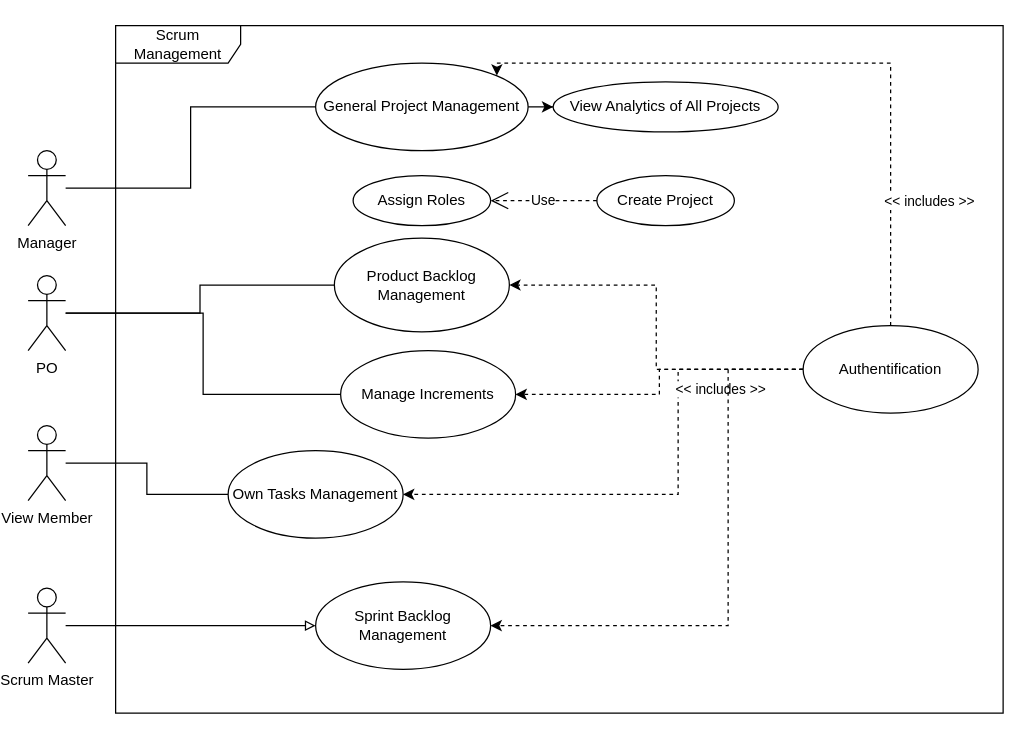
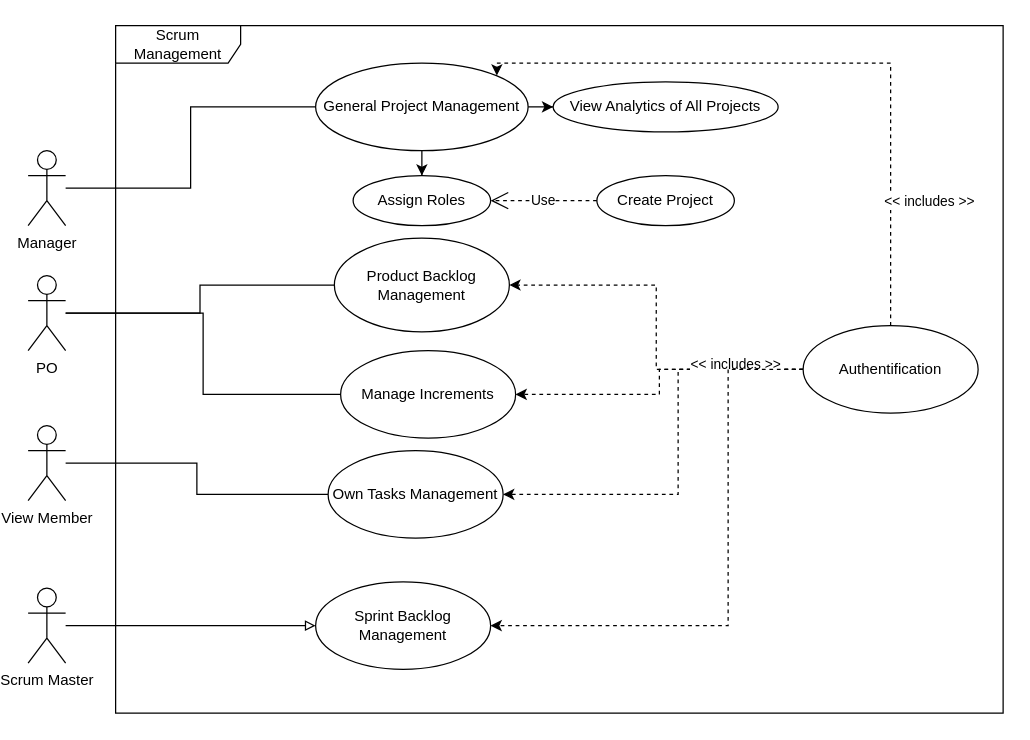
none -> (422, 168)
(316, 494) -> (416, 494)
